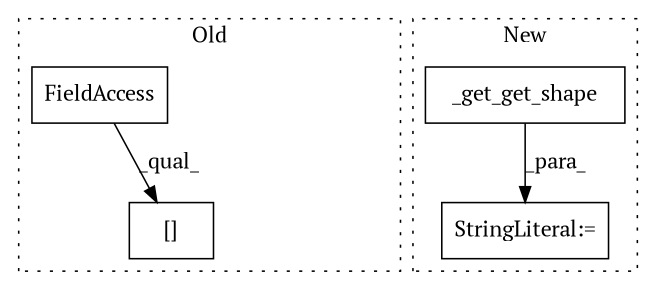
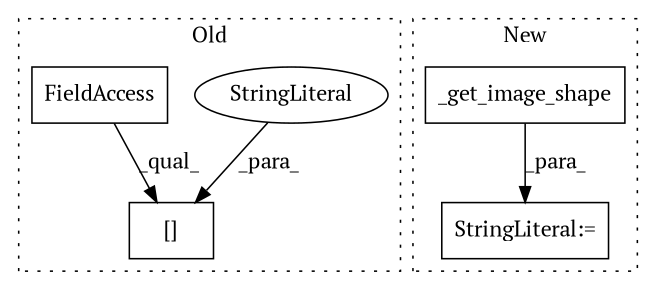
none -> (291, 95)
(525, 95) -> (525, 95)
